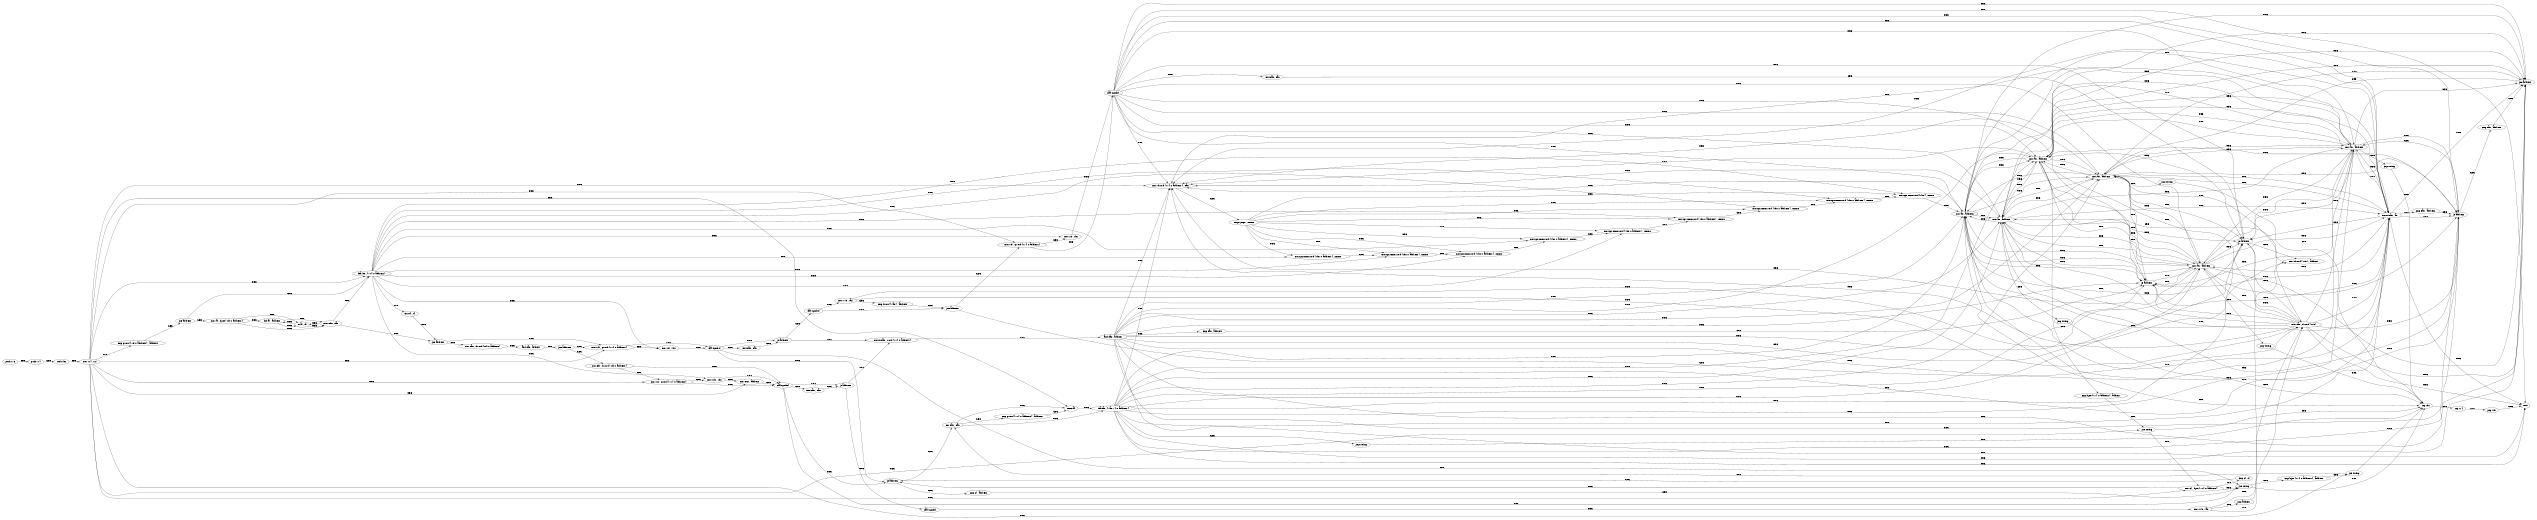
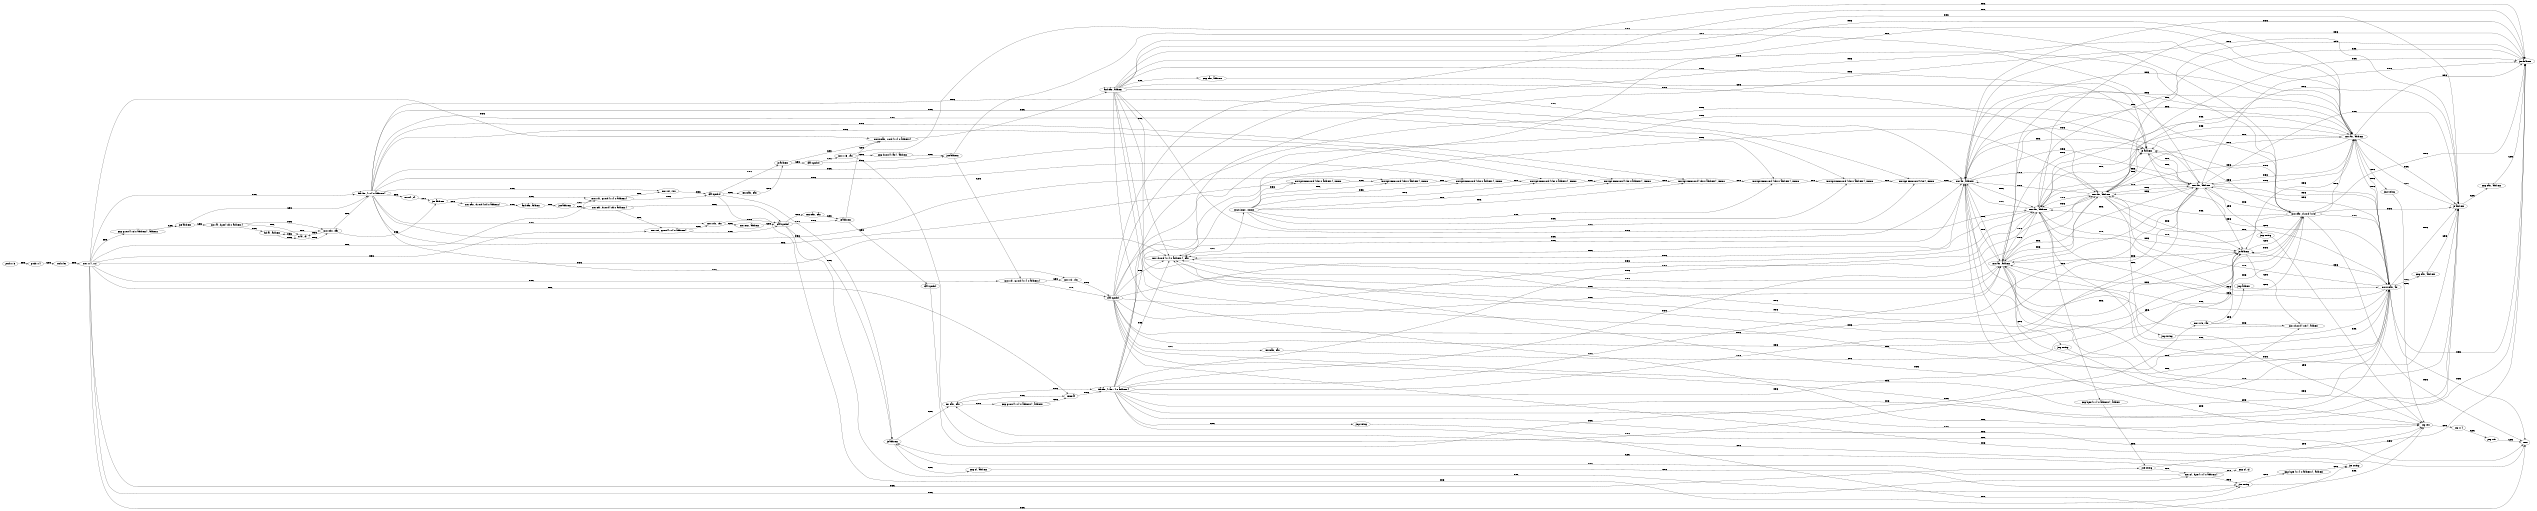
(413, 394) -> (418, 102)
